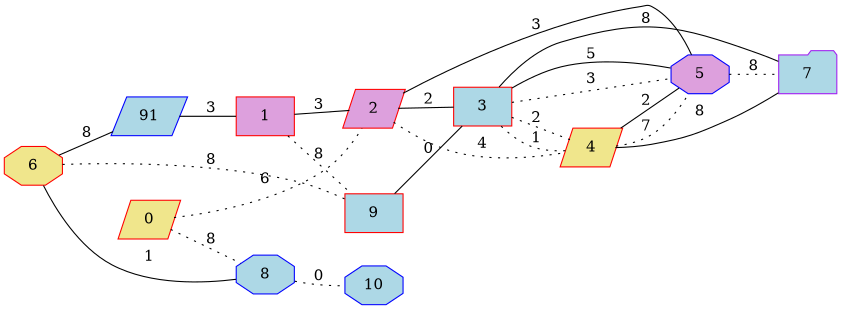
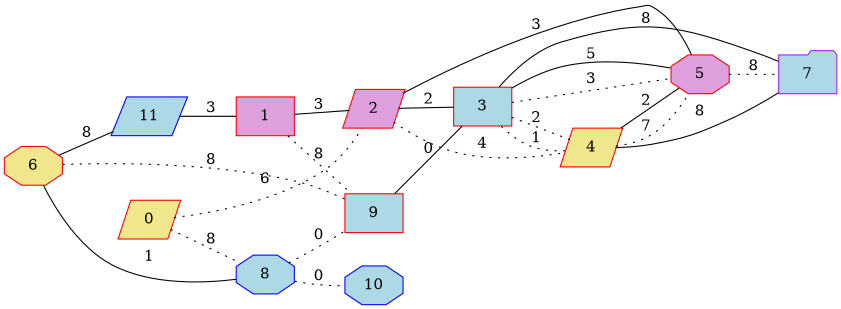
(700, 74) -> (700, 74)
(149, 116) -> (149, 116)
none -> (317, 248)
